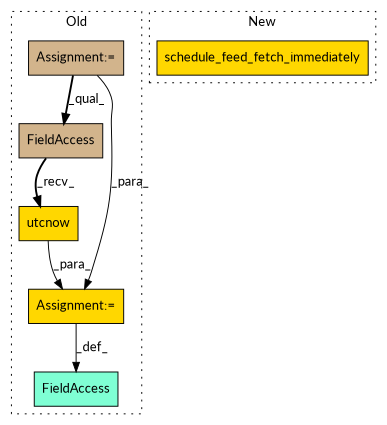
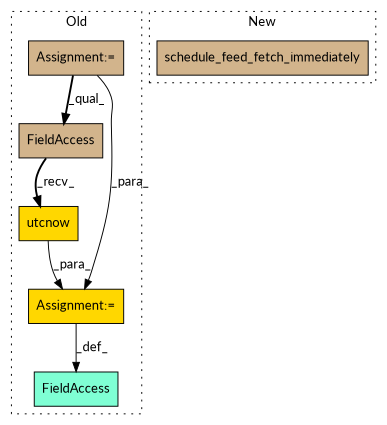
(263, 58) -> (263, 58)
